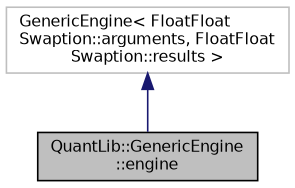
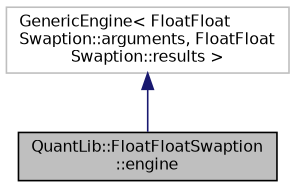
(148, 157) -> (148, 157)
